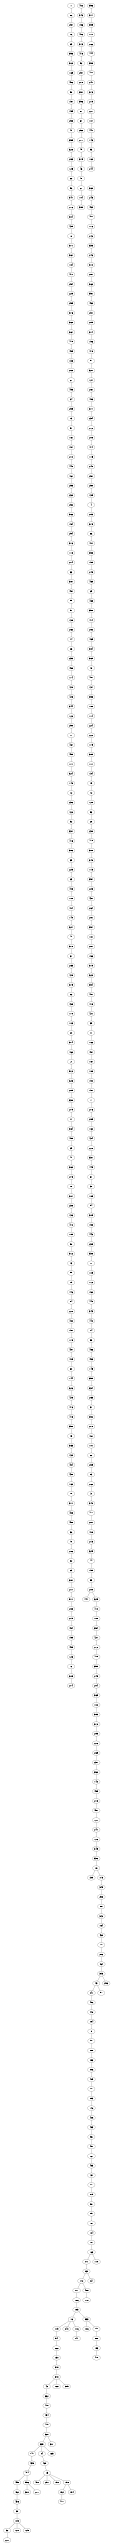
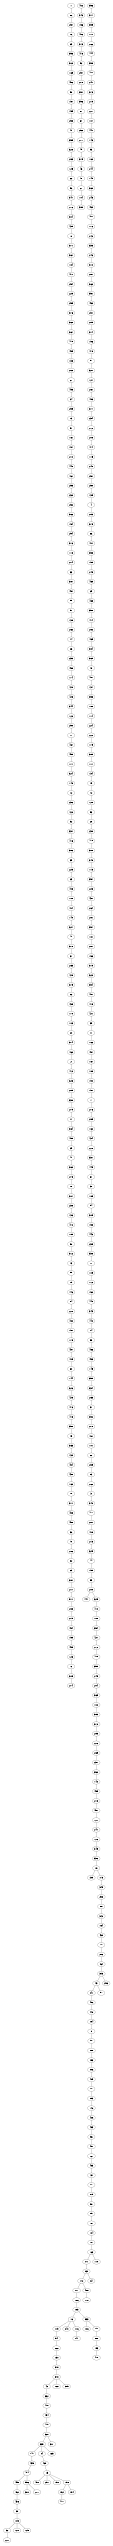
none -> (91, 179)
(71, 1071) -> (71, 1071)
